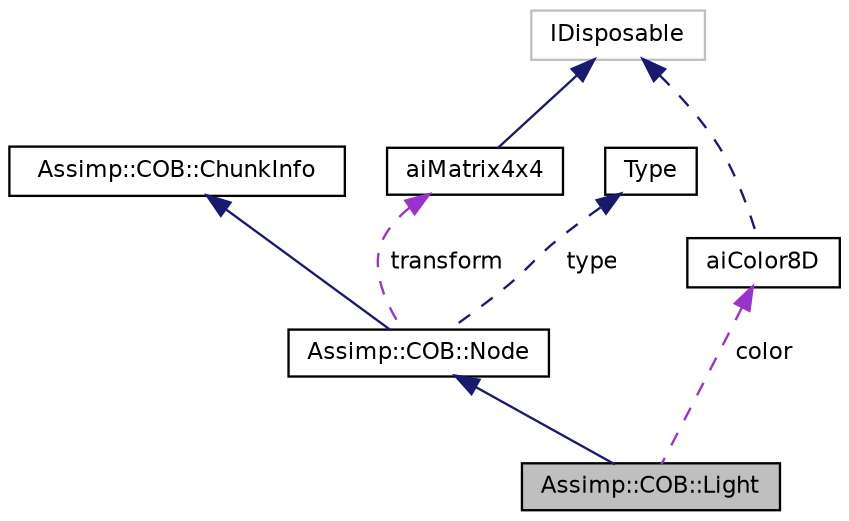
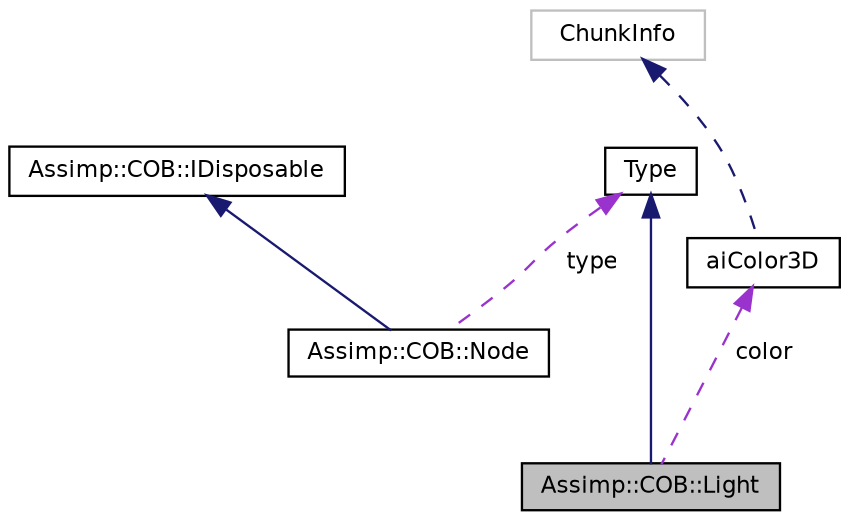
(618, 35) -> (618, 35)
(177, 171) -> (177, 171)
(475, 171) -> none
(764, 263) -> (764, 263)
(525, 270) -> (525, 270)
(545, 426) -> (651, 341)
